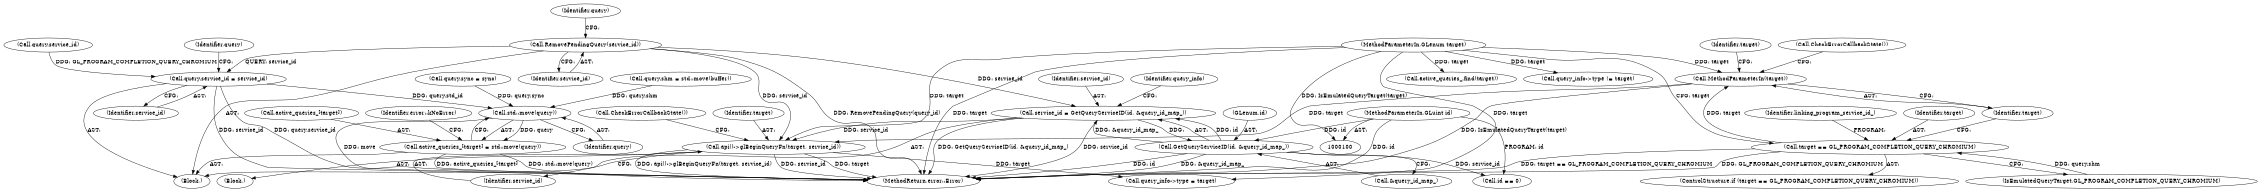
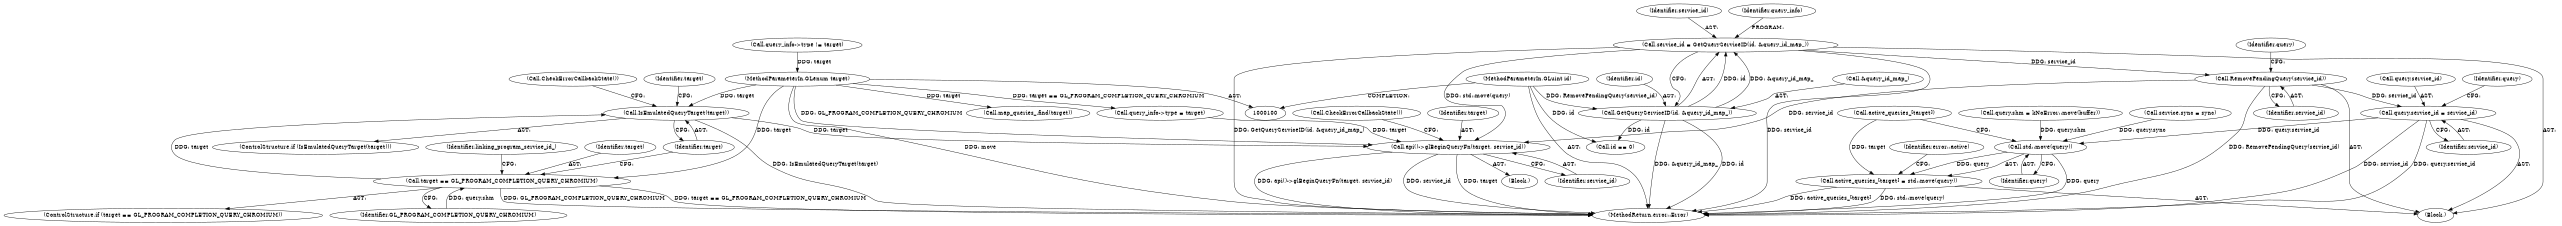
(137, 62) -> (2428, 96)
(271, 62) -> (2394, 96)
(1499, 62) -> (797, 60)
(866, 66) -> (2004, 62)
(463, 79) -> (2180, 113)
(681, 79) -> (2041, 113)
(1452, 79) -> (1028, 113)
(1741, 79) -> (676, 113)
(438, 96) -> (2289, 130)
(947, 96) -> (882, 113)
(1151, 96) -> (1769, 28)
(1354, 96) -> (1236, 96)
(1693, 96) -> (774, 130)
(419, 113) -> (1937, 147)
(887, 113) -> (2284, 147)
(970, 113) -> (981, 147)
(1250, 113) -> (1625, 79)
(1511, 113) -> (1109, 96)
(475, 127) -> (1966, 130)
(405, 130) -> (1869, 147)
(866, 130) -> (1478, 96)
(1178, 130) -> (1680, 79)
(1335, 130) -> (1602, 96)
(1362, 130) -> (1390, 96)
(1871, 130) -> (510, 164)
none -> (316, 147)
(360, 147) -> (2083, 181)
(1384, 147) -> (1575, 147)
(1524, 147) -> (1564, 113)
(1357, 155) -> none
(1478, 164) -> (1639, 130)
(976, 165) -> (1305, 121)
(2112, 181) -> (448, 215)
